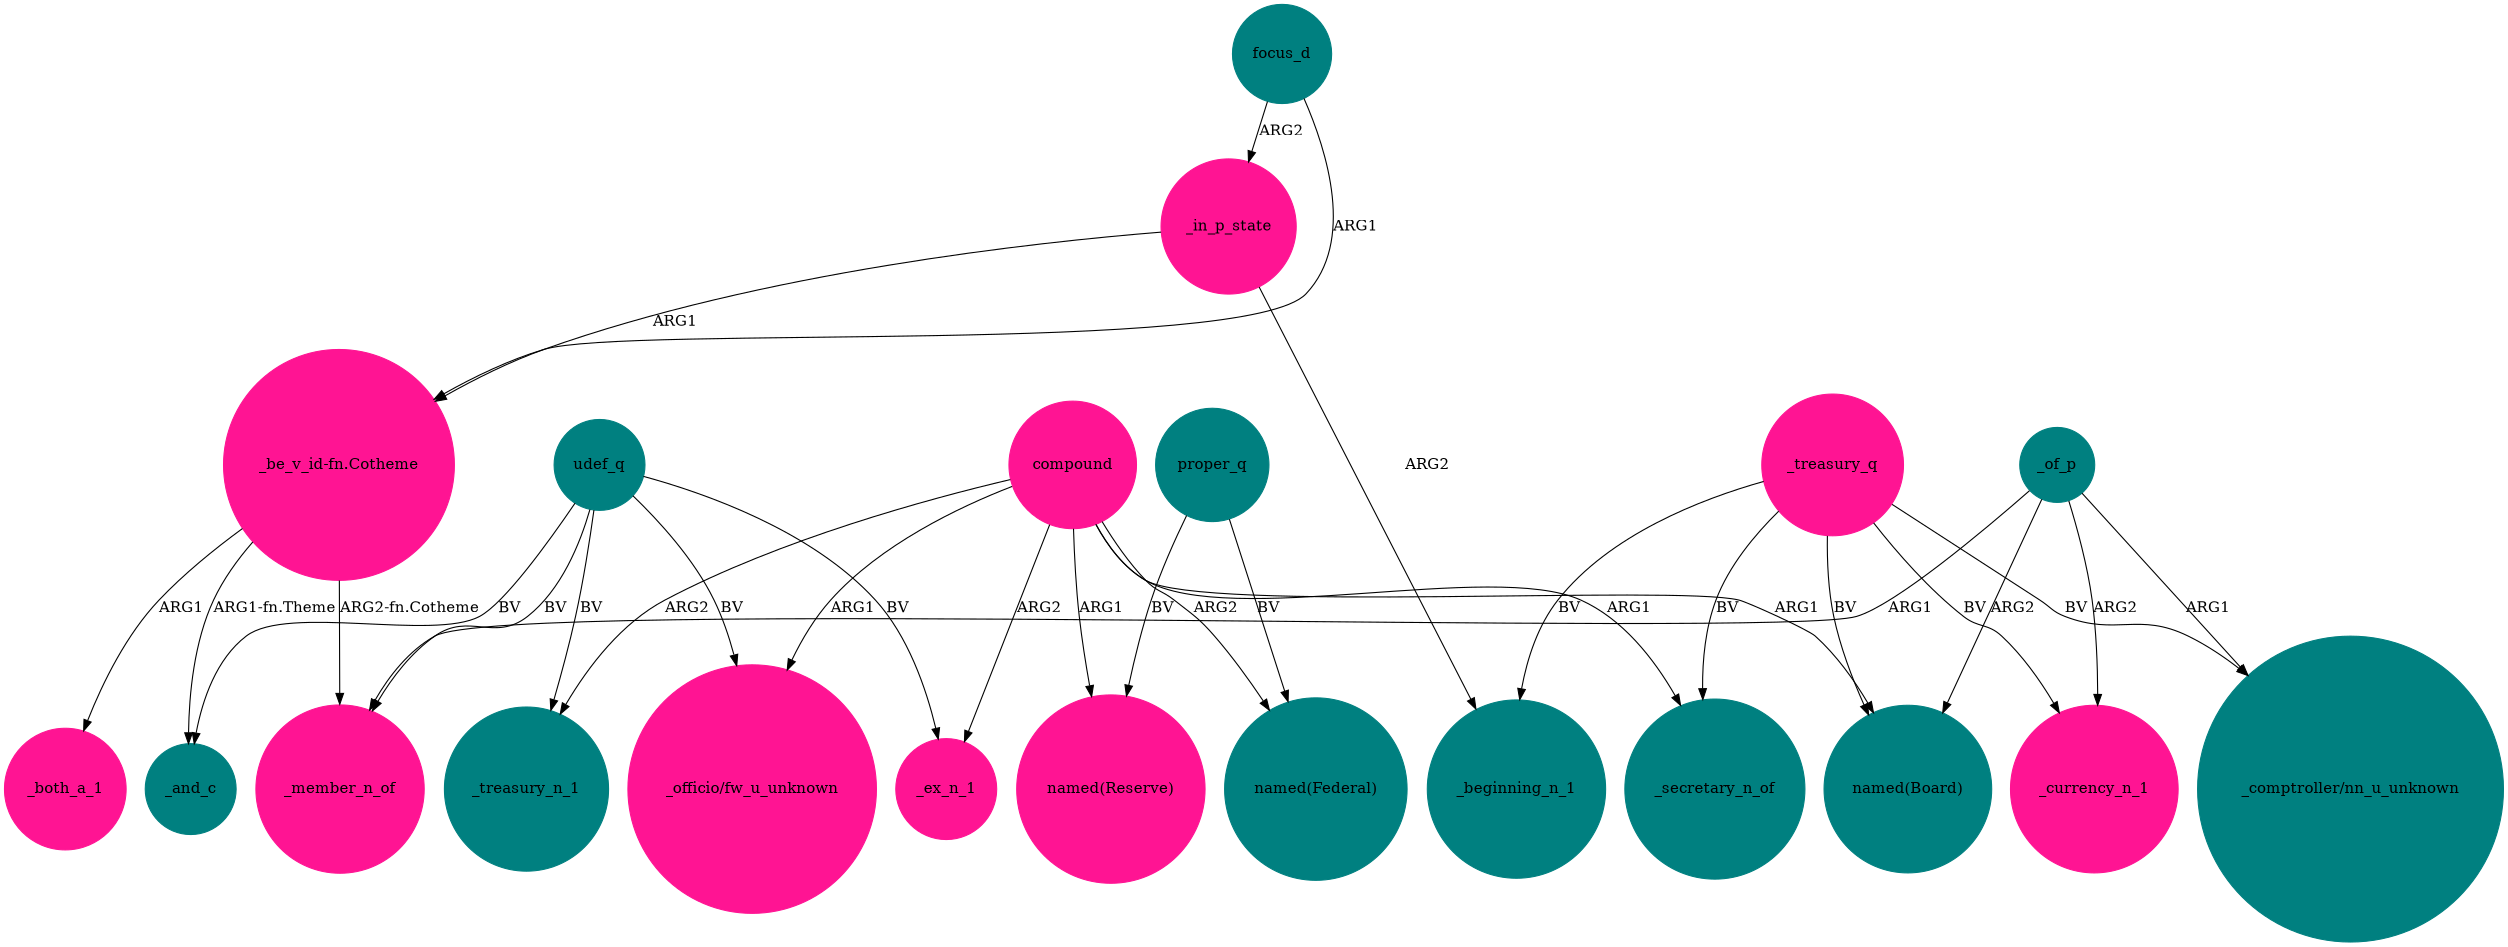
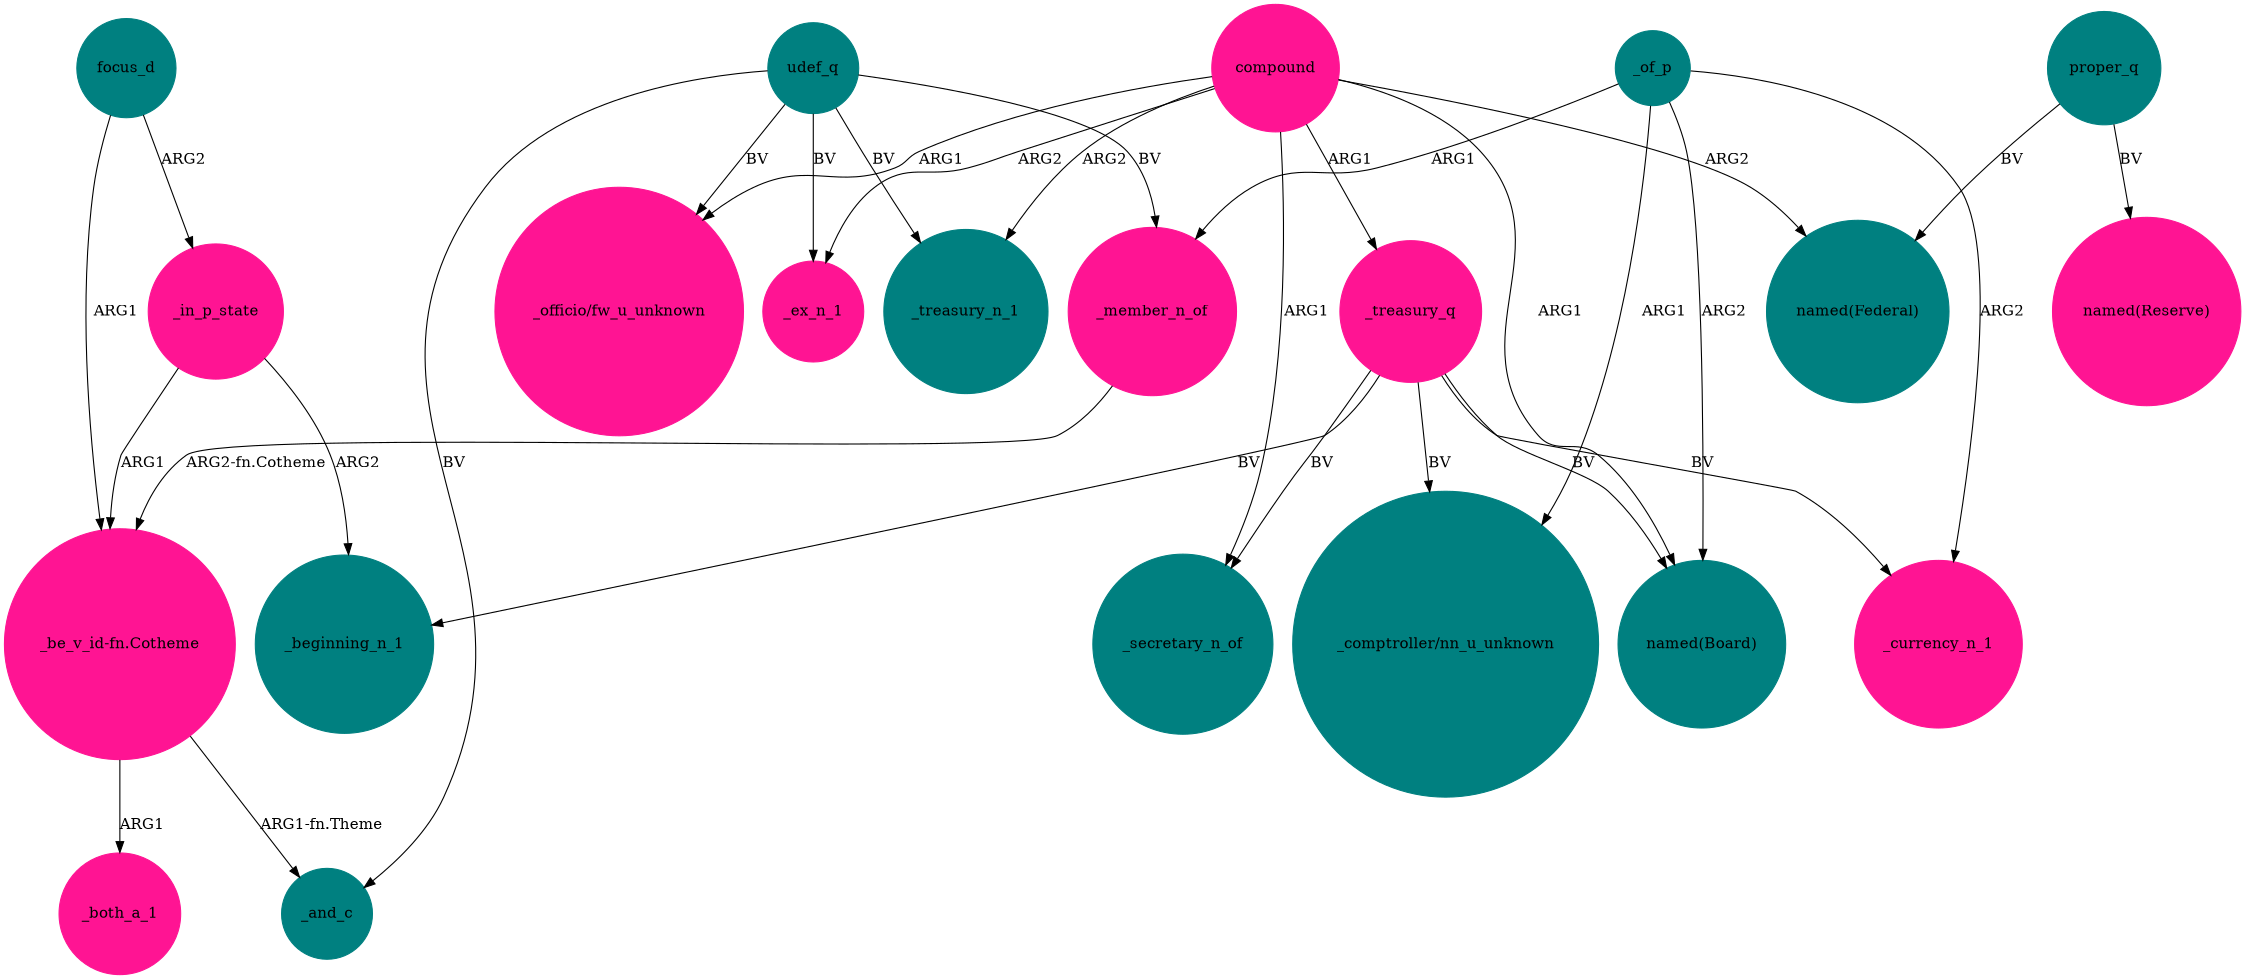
(1078, 607) -> (1339, 182)
(340, 637) -> (619, 443)
